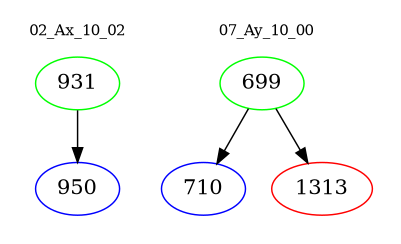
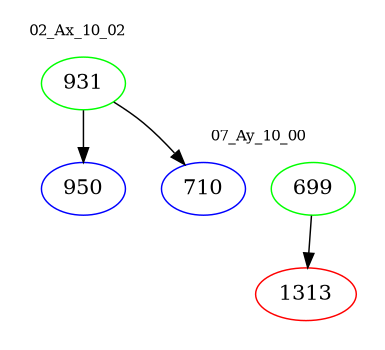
(236, 130) -> (159, 137)
